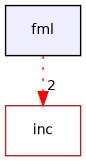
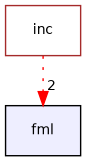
(43, 74) -> (43, 74)
